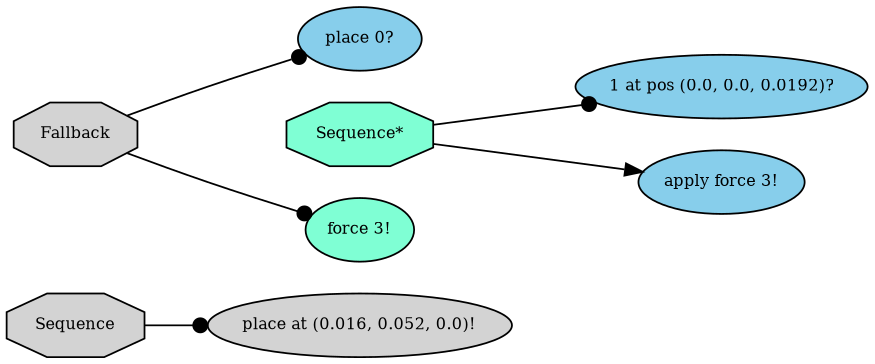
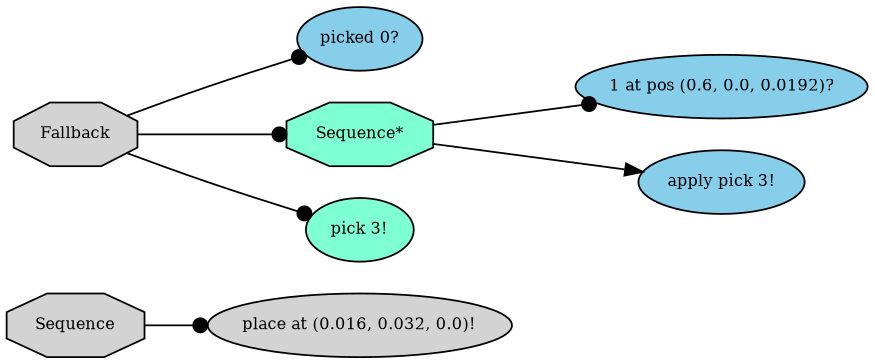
(360, 39) -> (360, 39)
(722, 87) -> (722, 87)
none -> (205, 134)
(722, 182) -> (722, 182)
(360, 230) -> (360, 230)
(360, 325) -> (360, 325)
